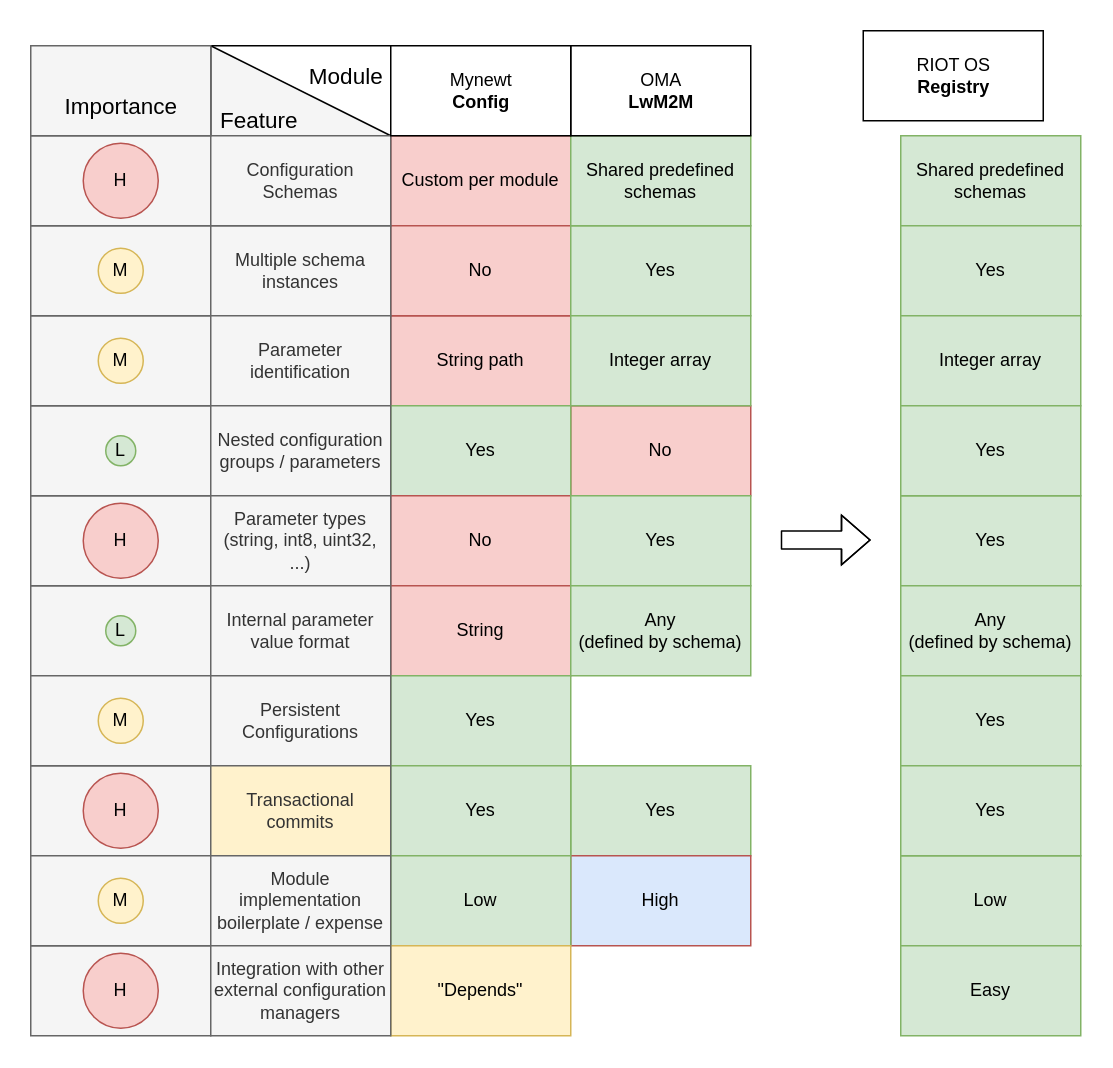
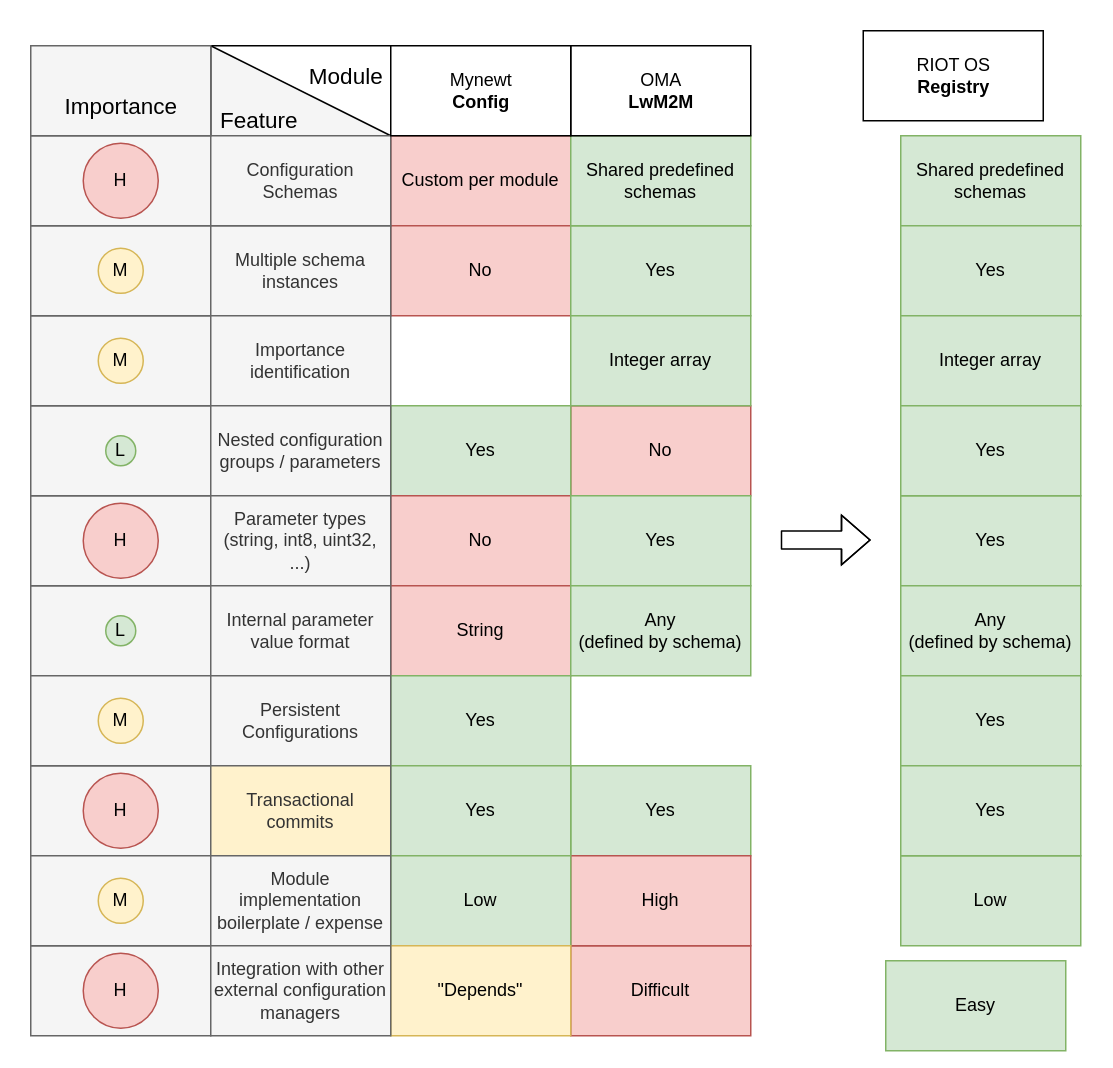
(301, 361) -> (301, 361)
(481, 361) -> none
(661, 901) -> (661, 901)
none -> (661, 991)
(991, 991) -> (976, 1006)
